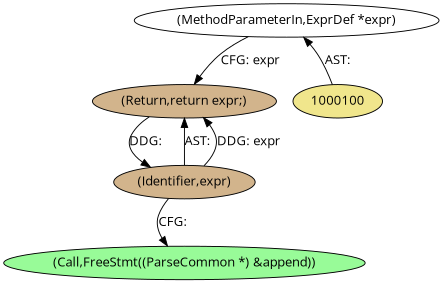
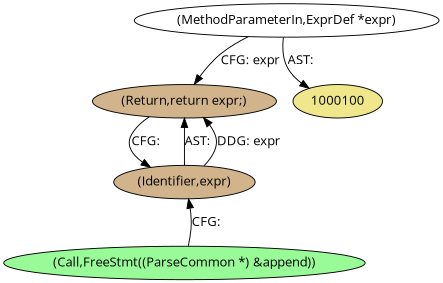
(323, 63) -> (285, 63)
(148, 142) -> (148, 142)
(158, 217) -> (191, 227)
